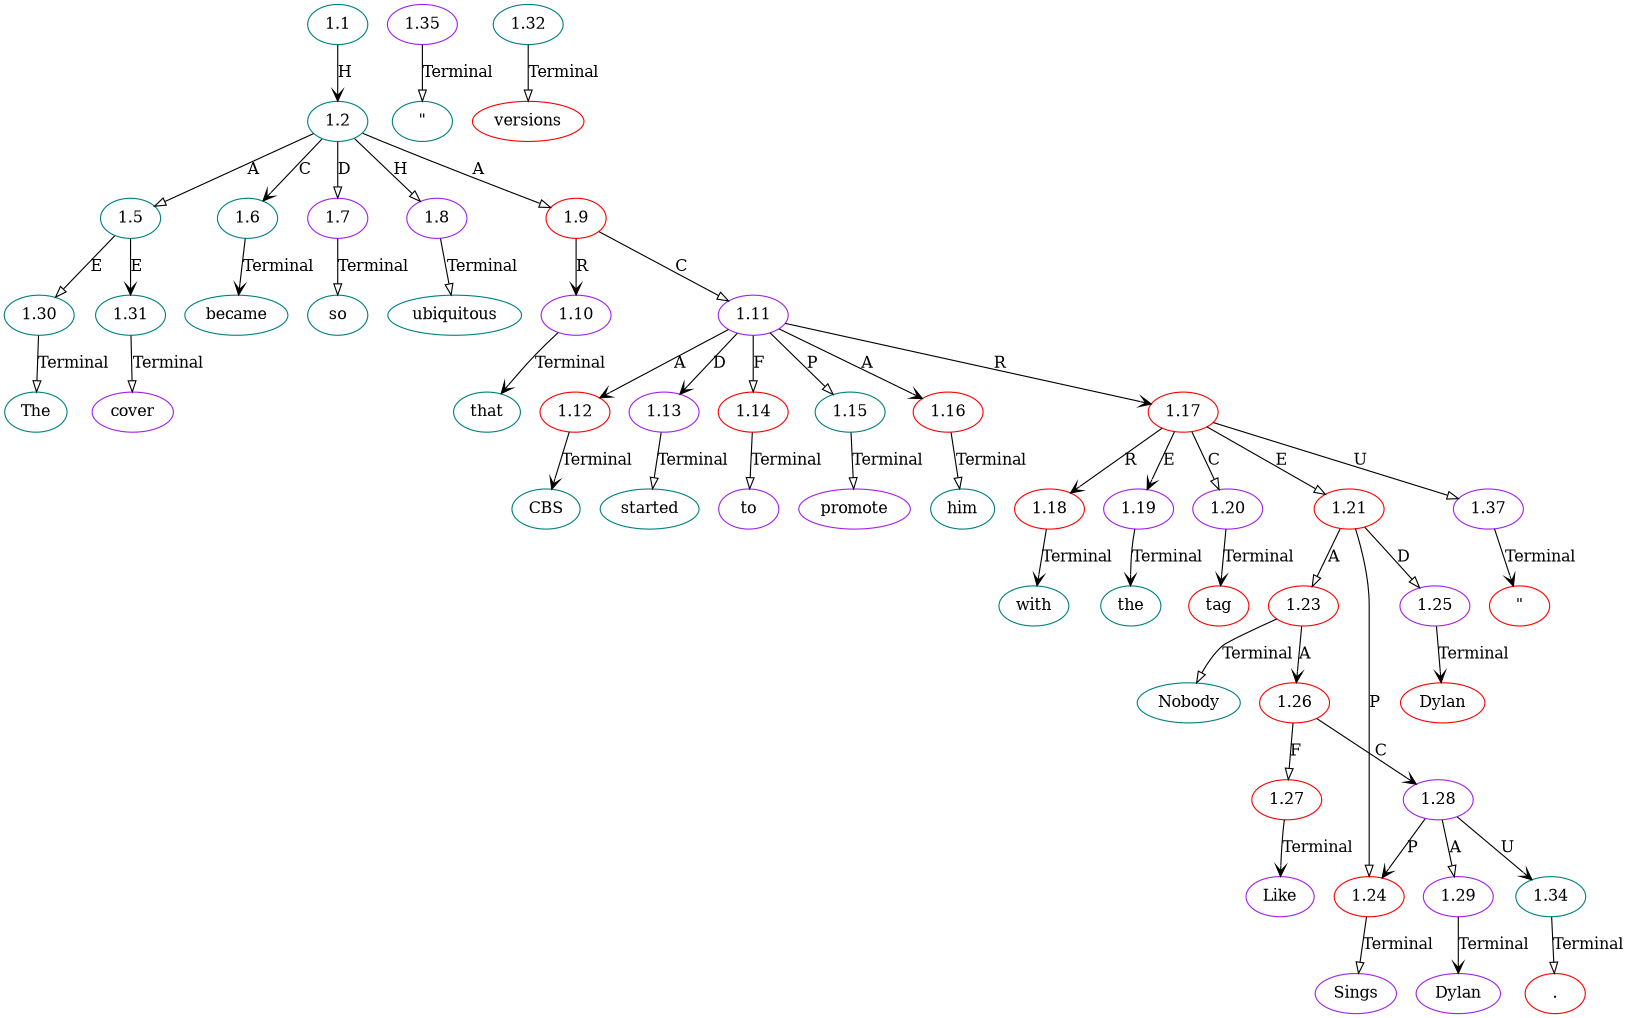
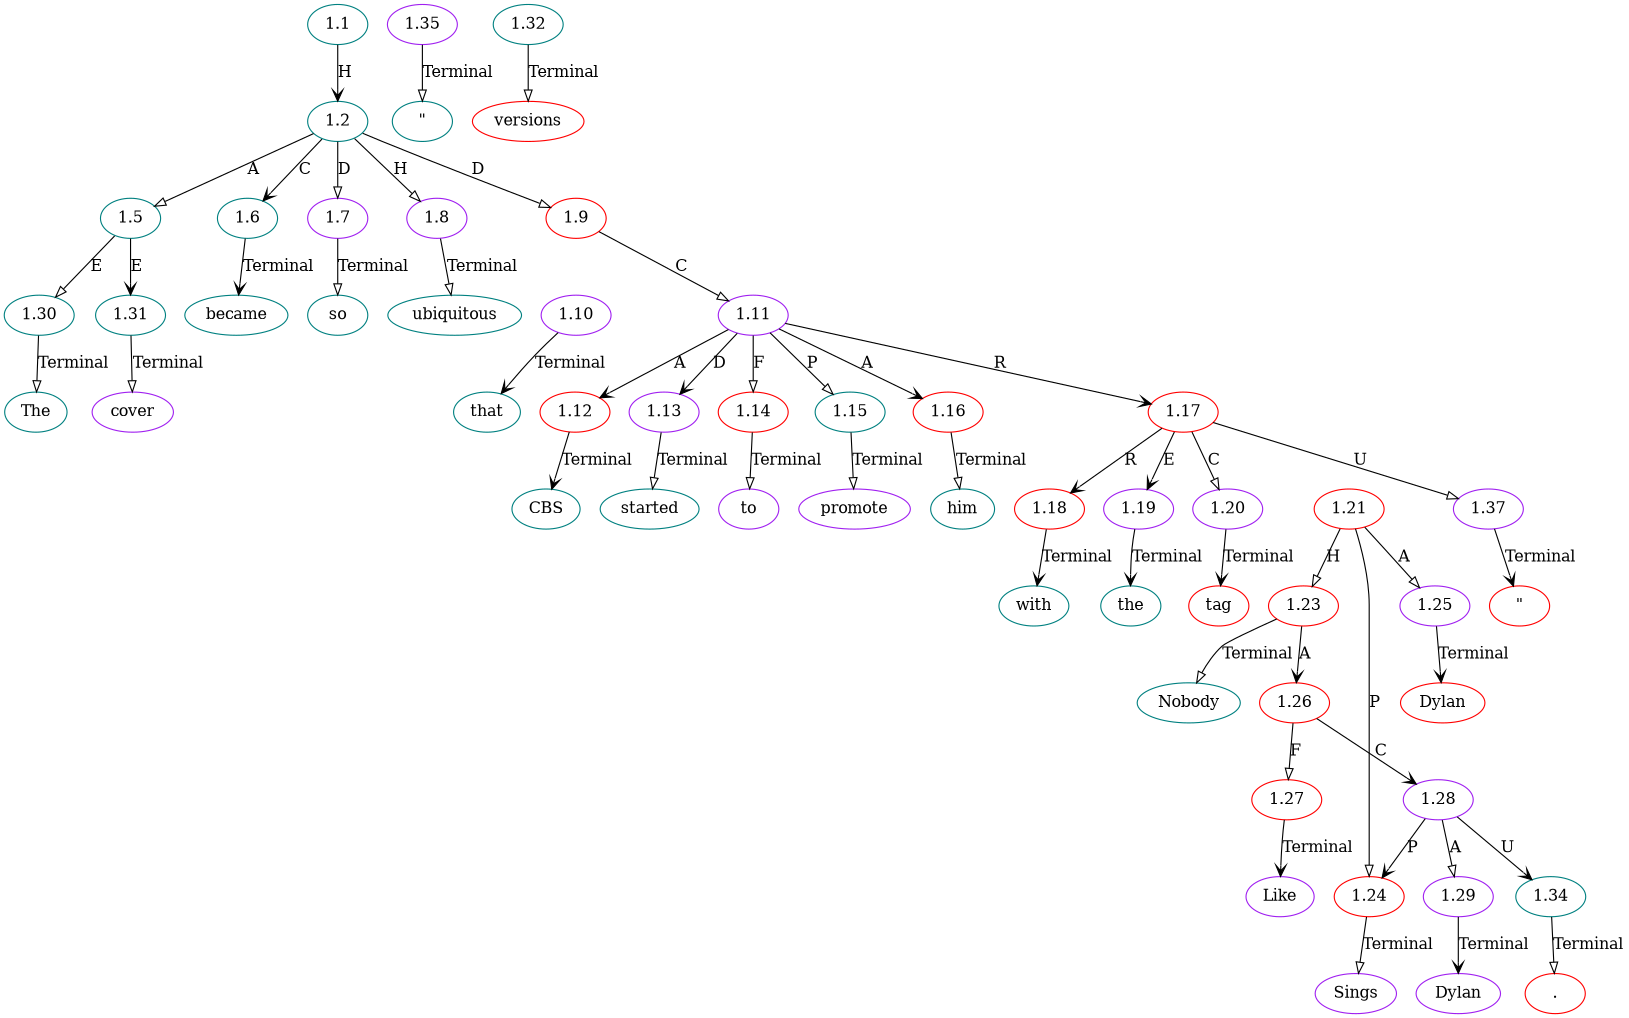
(478, 170) -> (478, 170)
(576, 261) -> none
(1261, 458) -> none
(1334, 558) -> (1334, 558)
(1404, 558) -> (1404, 558)
